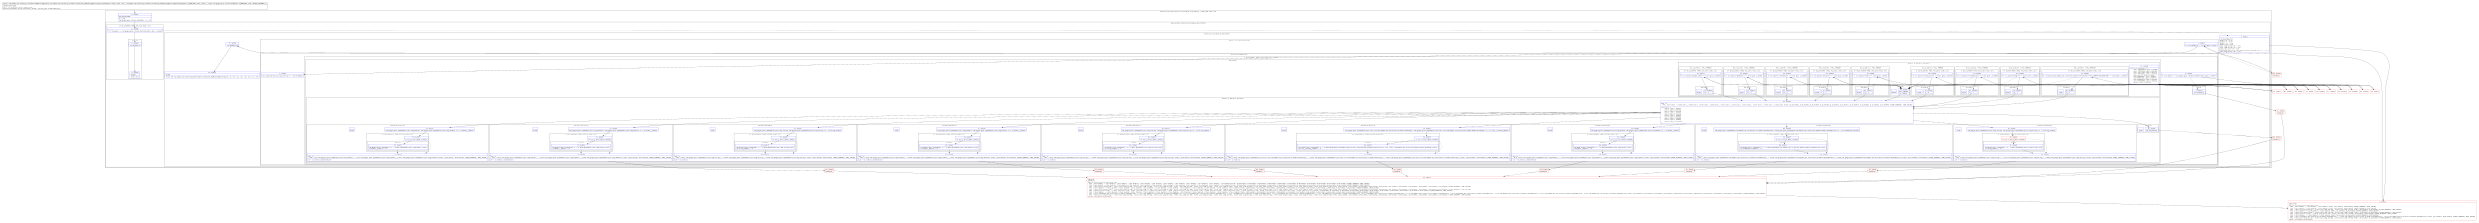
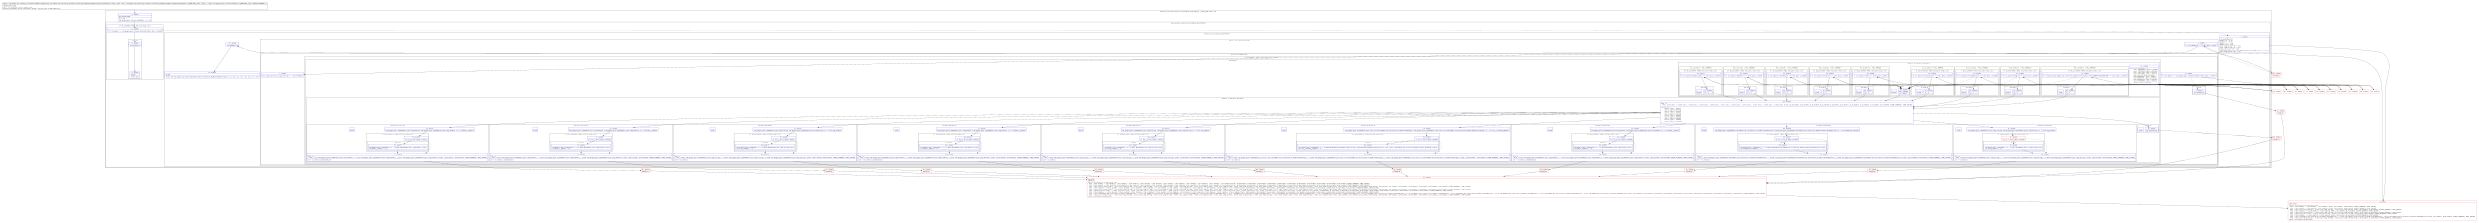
none -> (646, 171)
none -> (927, 171)
